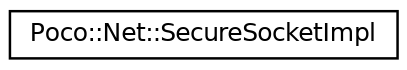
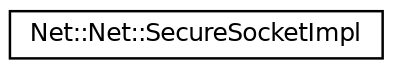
(204, 35) -> (196, 35)
